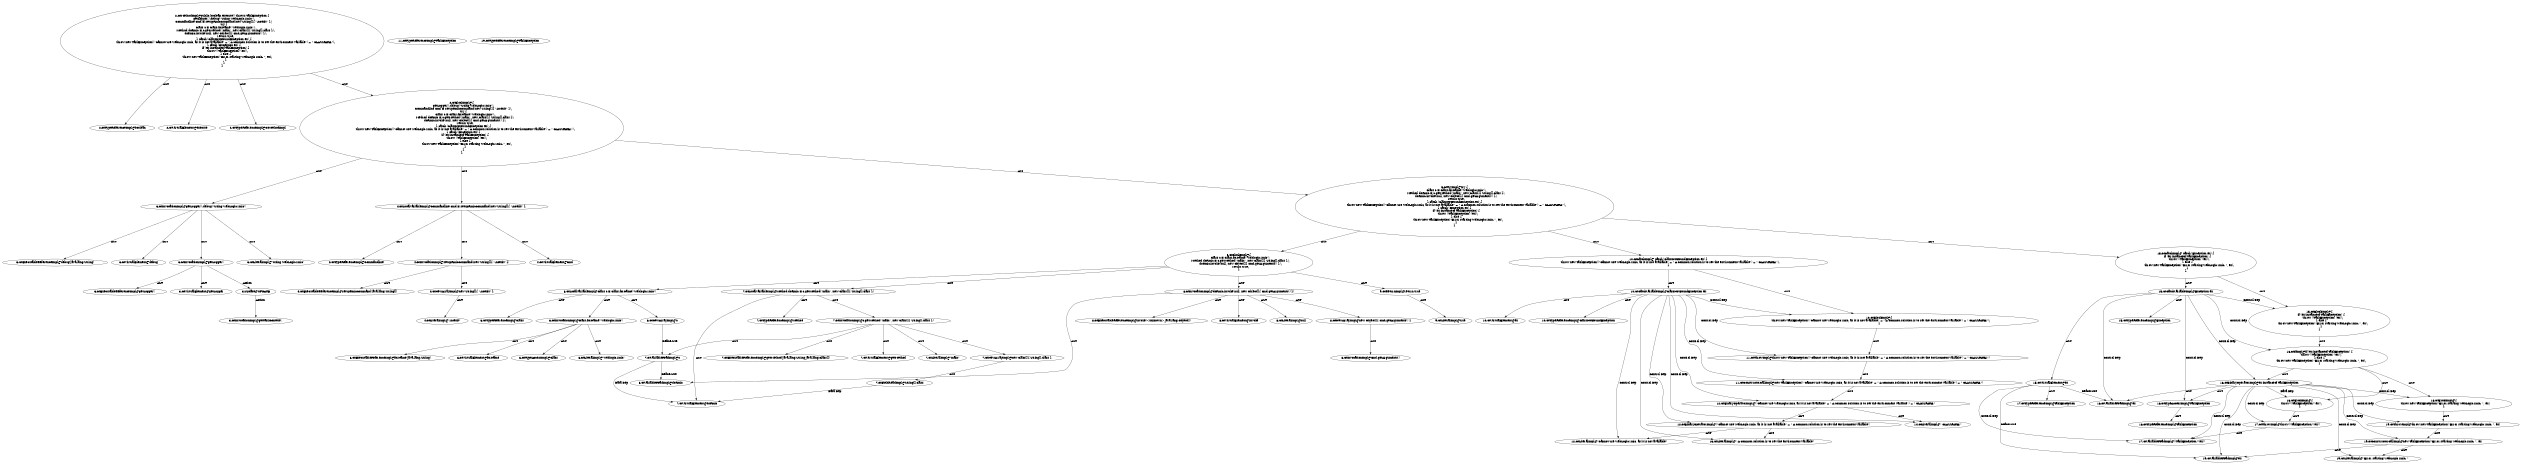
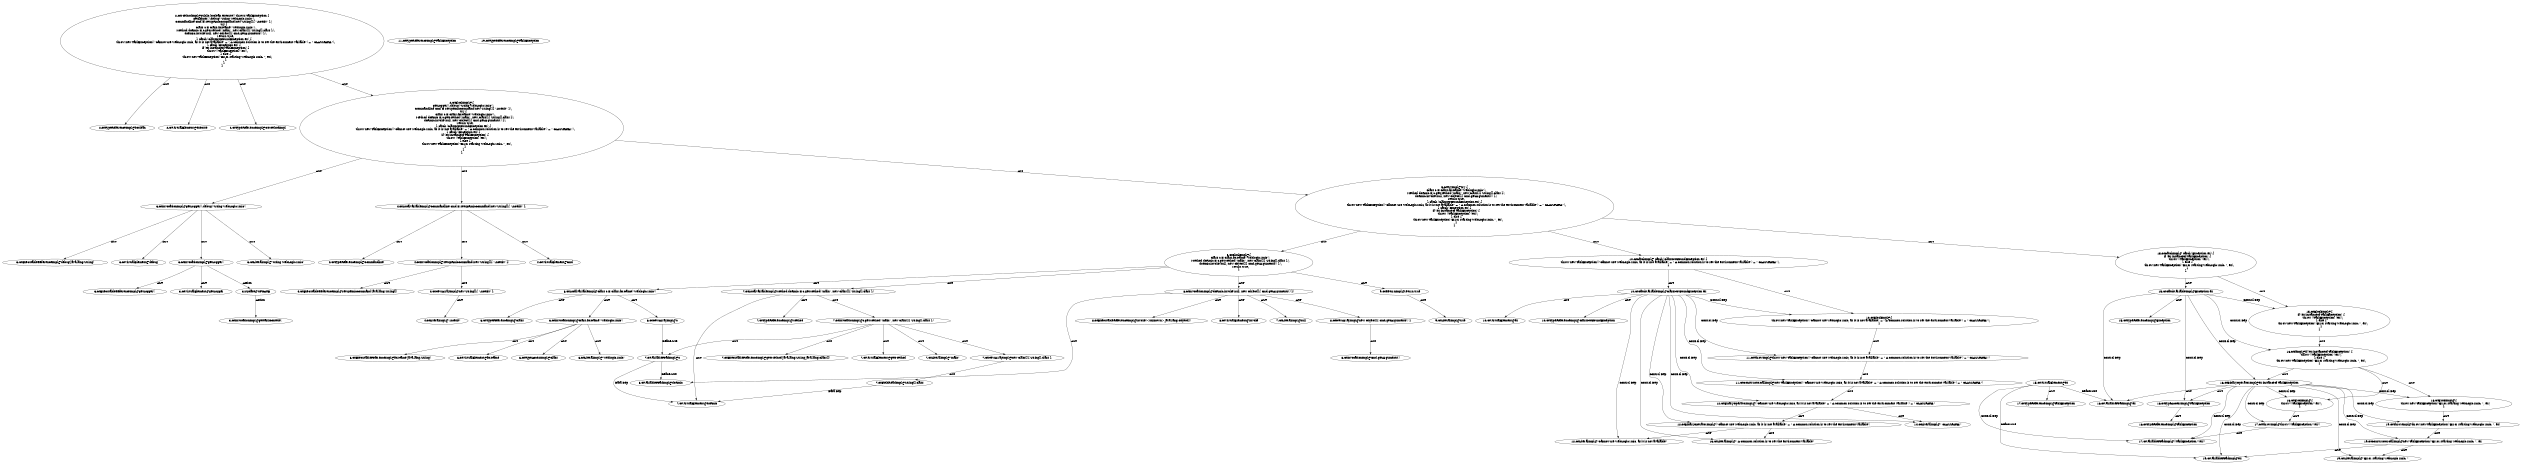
(2085, 313) -> none
(1291, 321) -> (1291, 321)
(2287, 392) -> (2287, 392)
